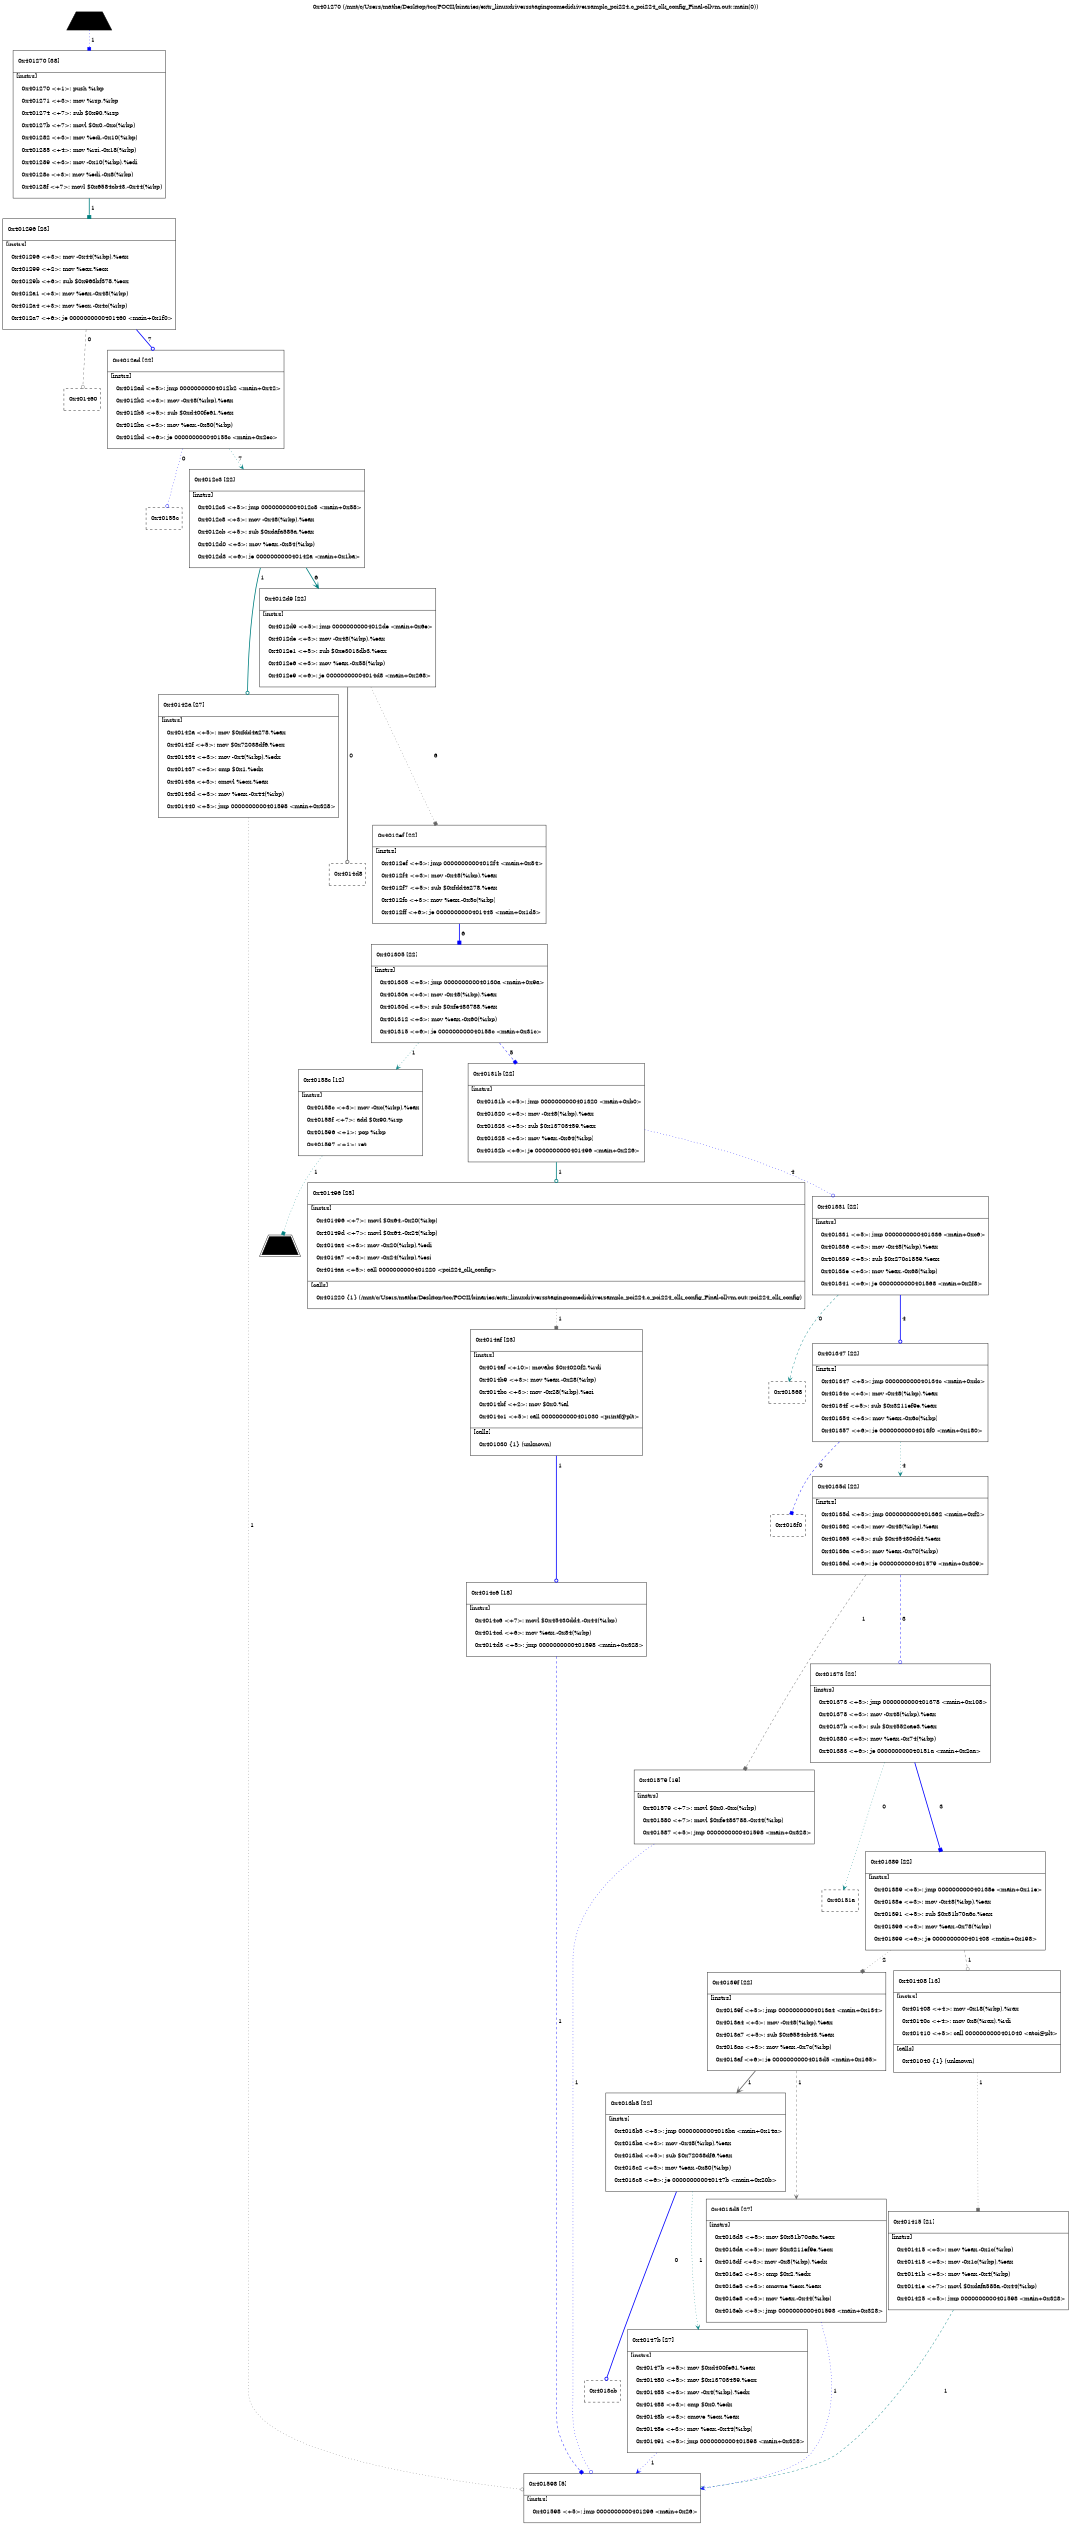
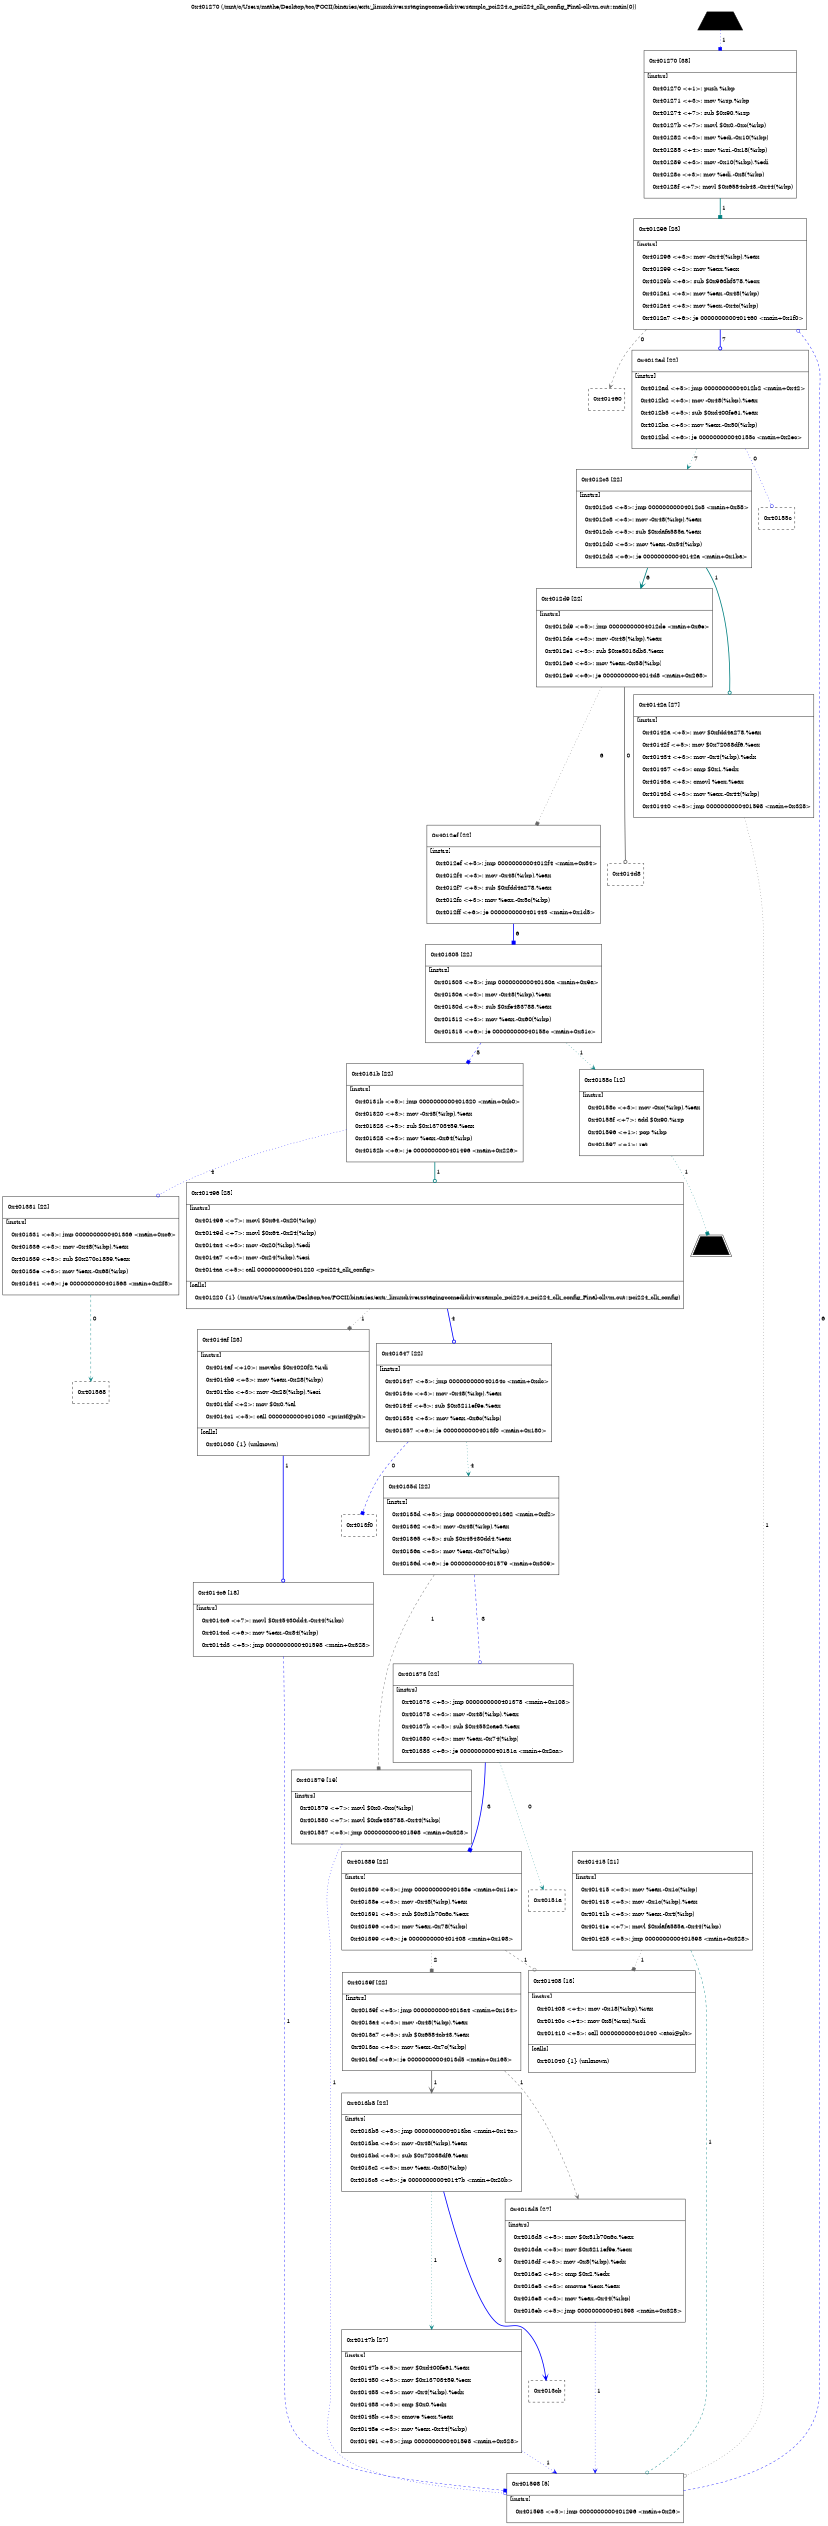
(85, 357) -> (625, 355)
(900, 1317) -> (451, 1324)
none -> (820, 1450)
(978, 2140) -> (638, 1959)
(641, 2284) -> (480, 2298)
